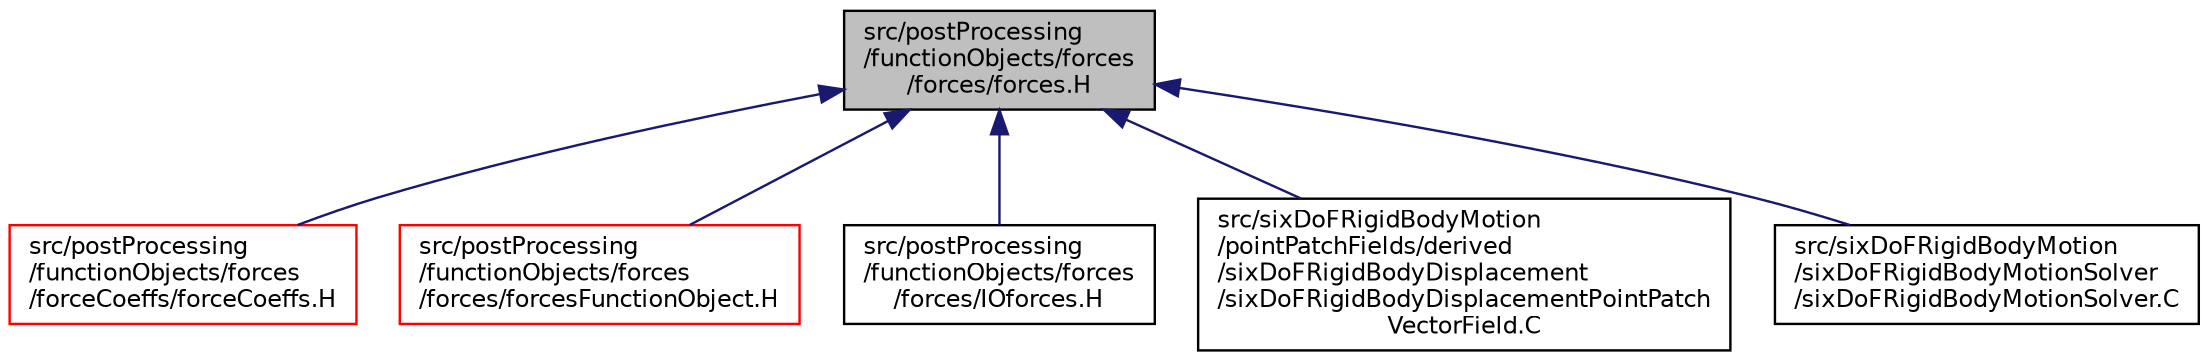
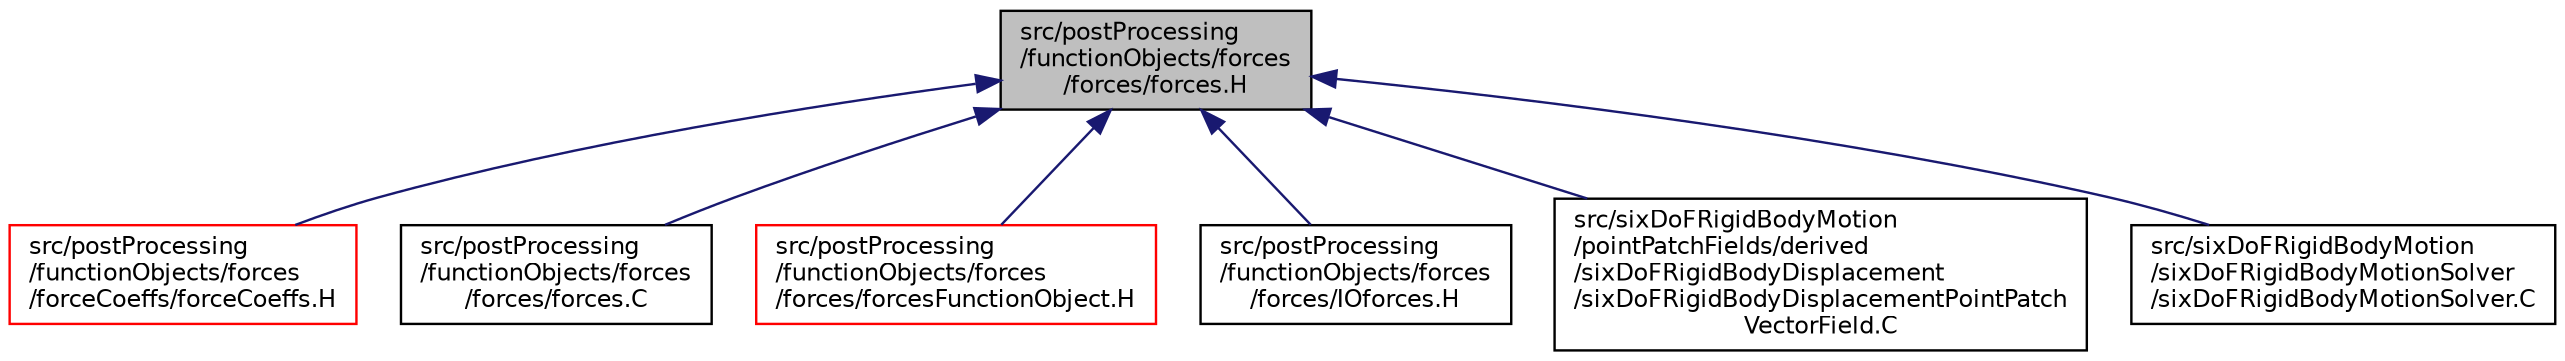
none -> (556, 275)
